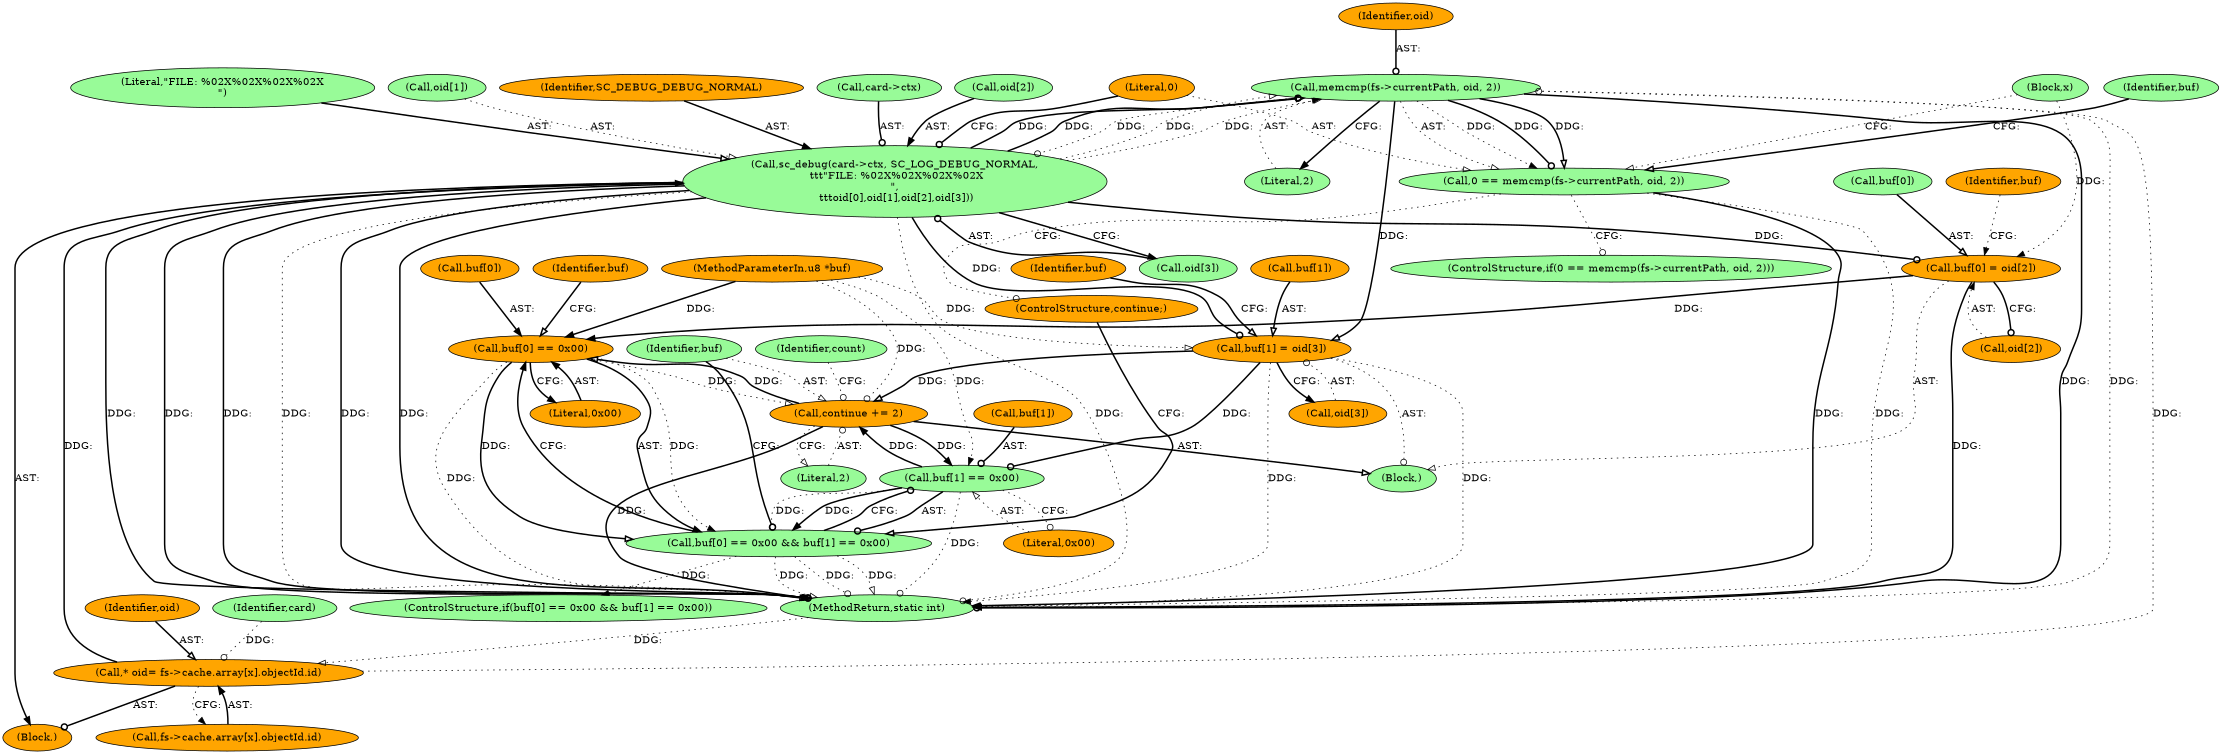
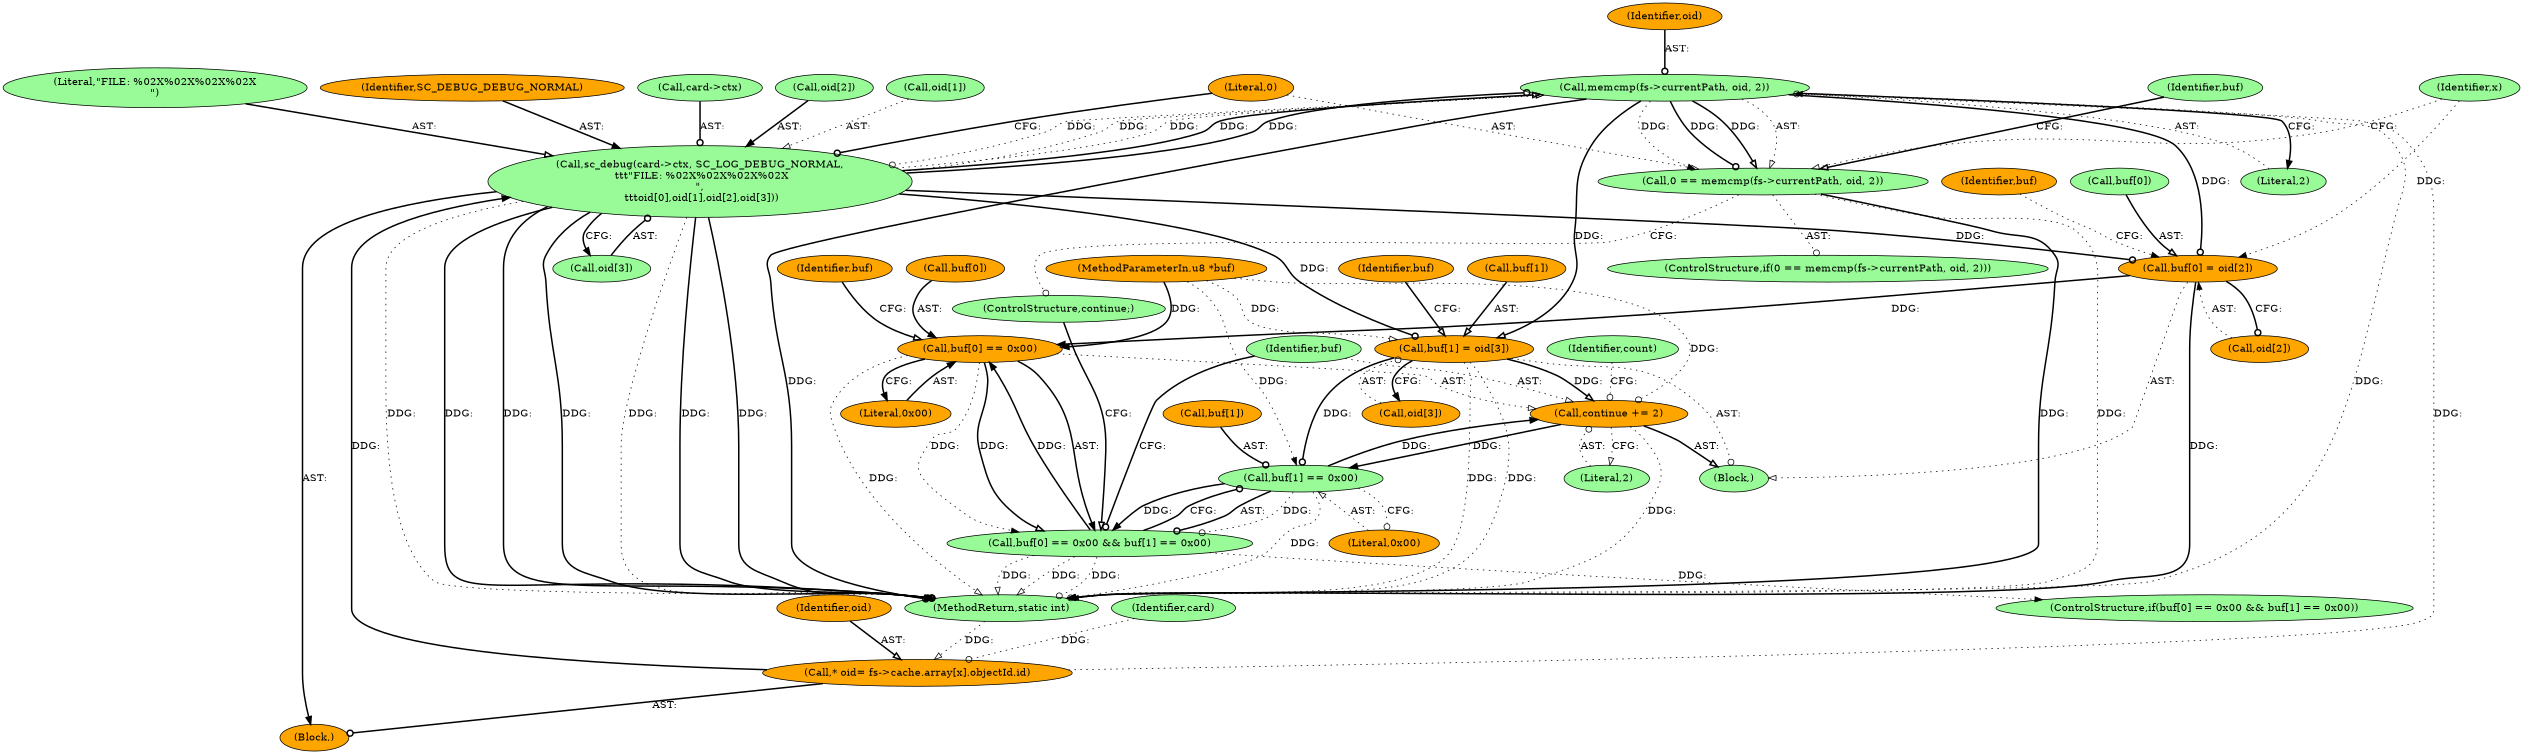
(2050, 88) -> (2470, 88)
none -> (2088, 122)
(1611, 236) -> (1820, 236)
(1091, 309) -> (1059, 309)
(702, 365) -> none
(724, 381) -> (1456, 381)
(555, 446) -> (1053, 446)
(610, 515) -> (1525, 582)
(227, 738) -> none
